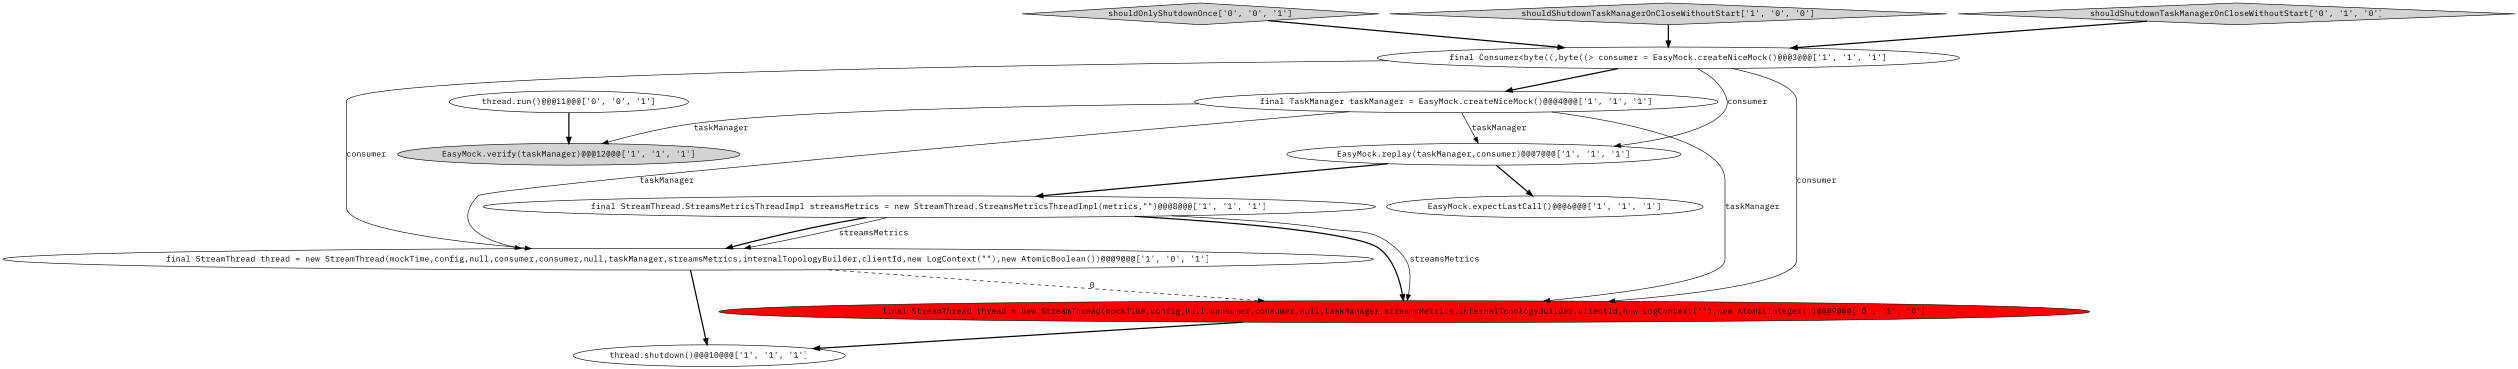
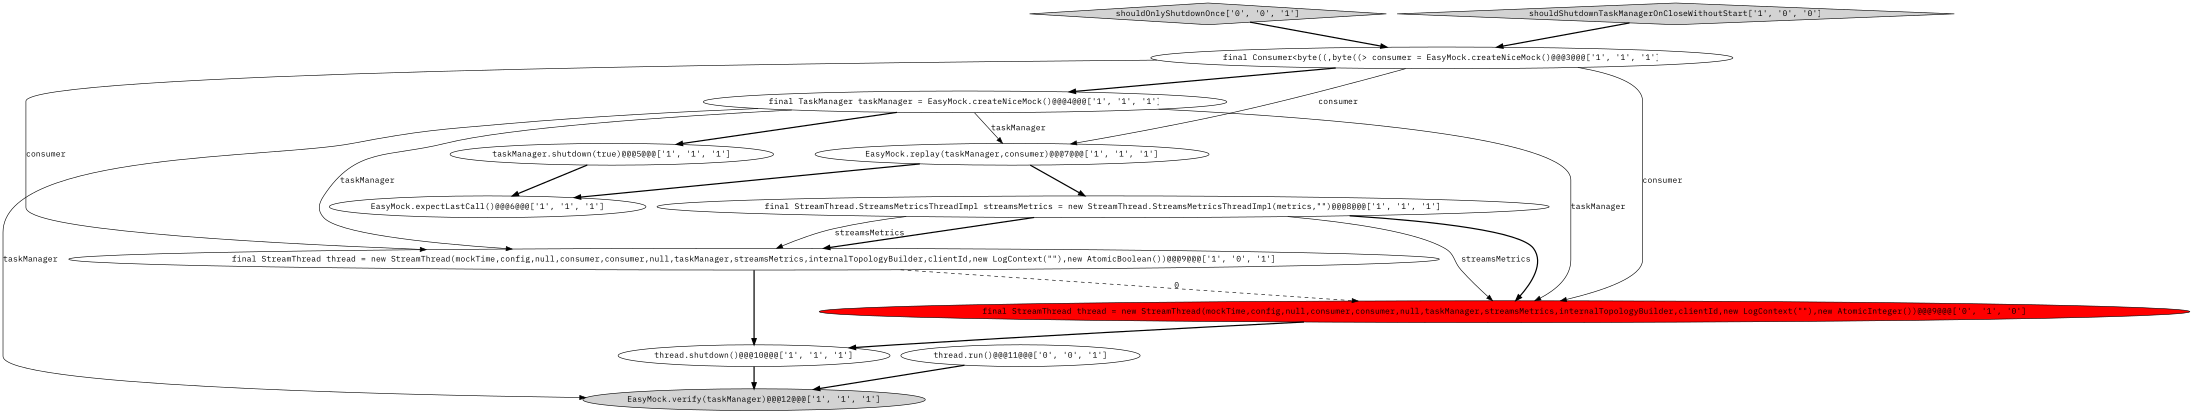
(2237, 14) -> none
none -> (612, 154)
none -> (754, 375)
